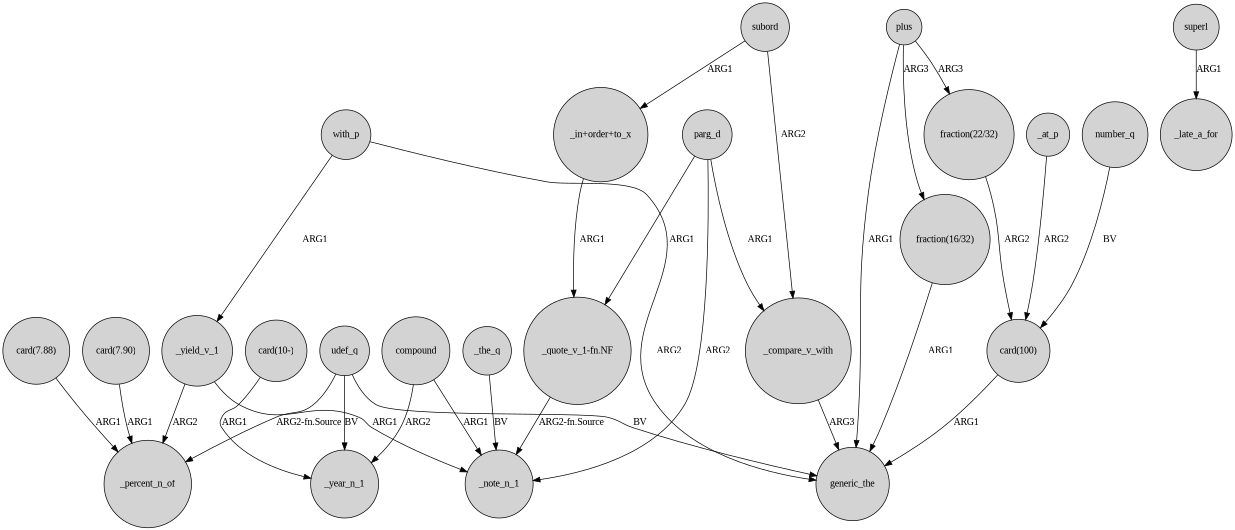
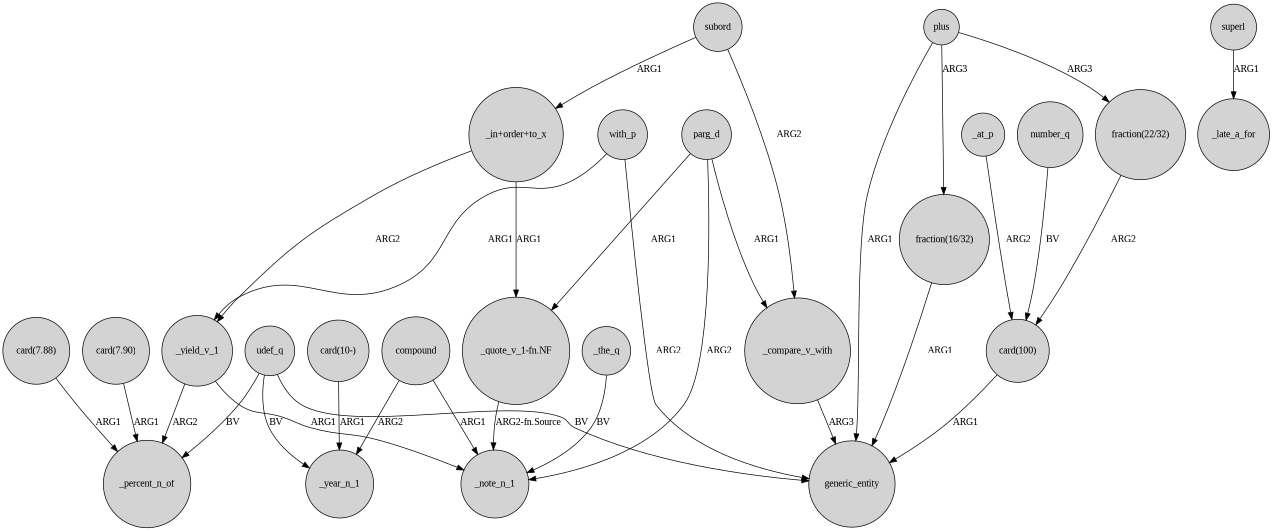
none -> (336, 218)
(309, 422) -> (233, 422)
(853, 484) -> (852, 484)
